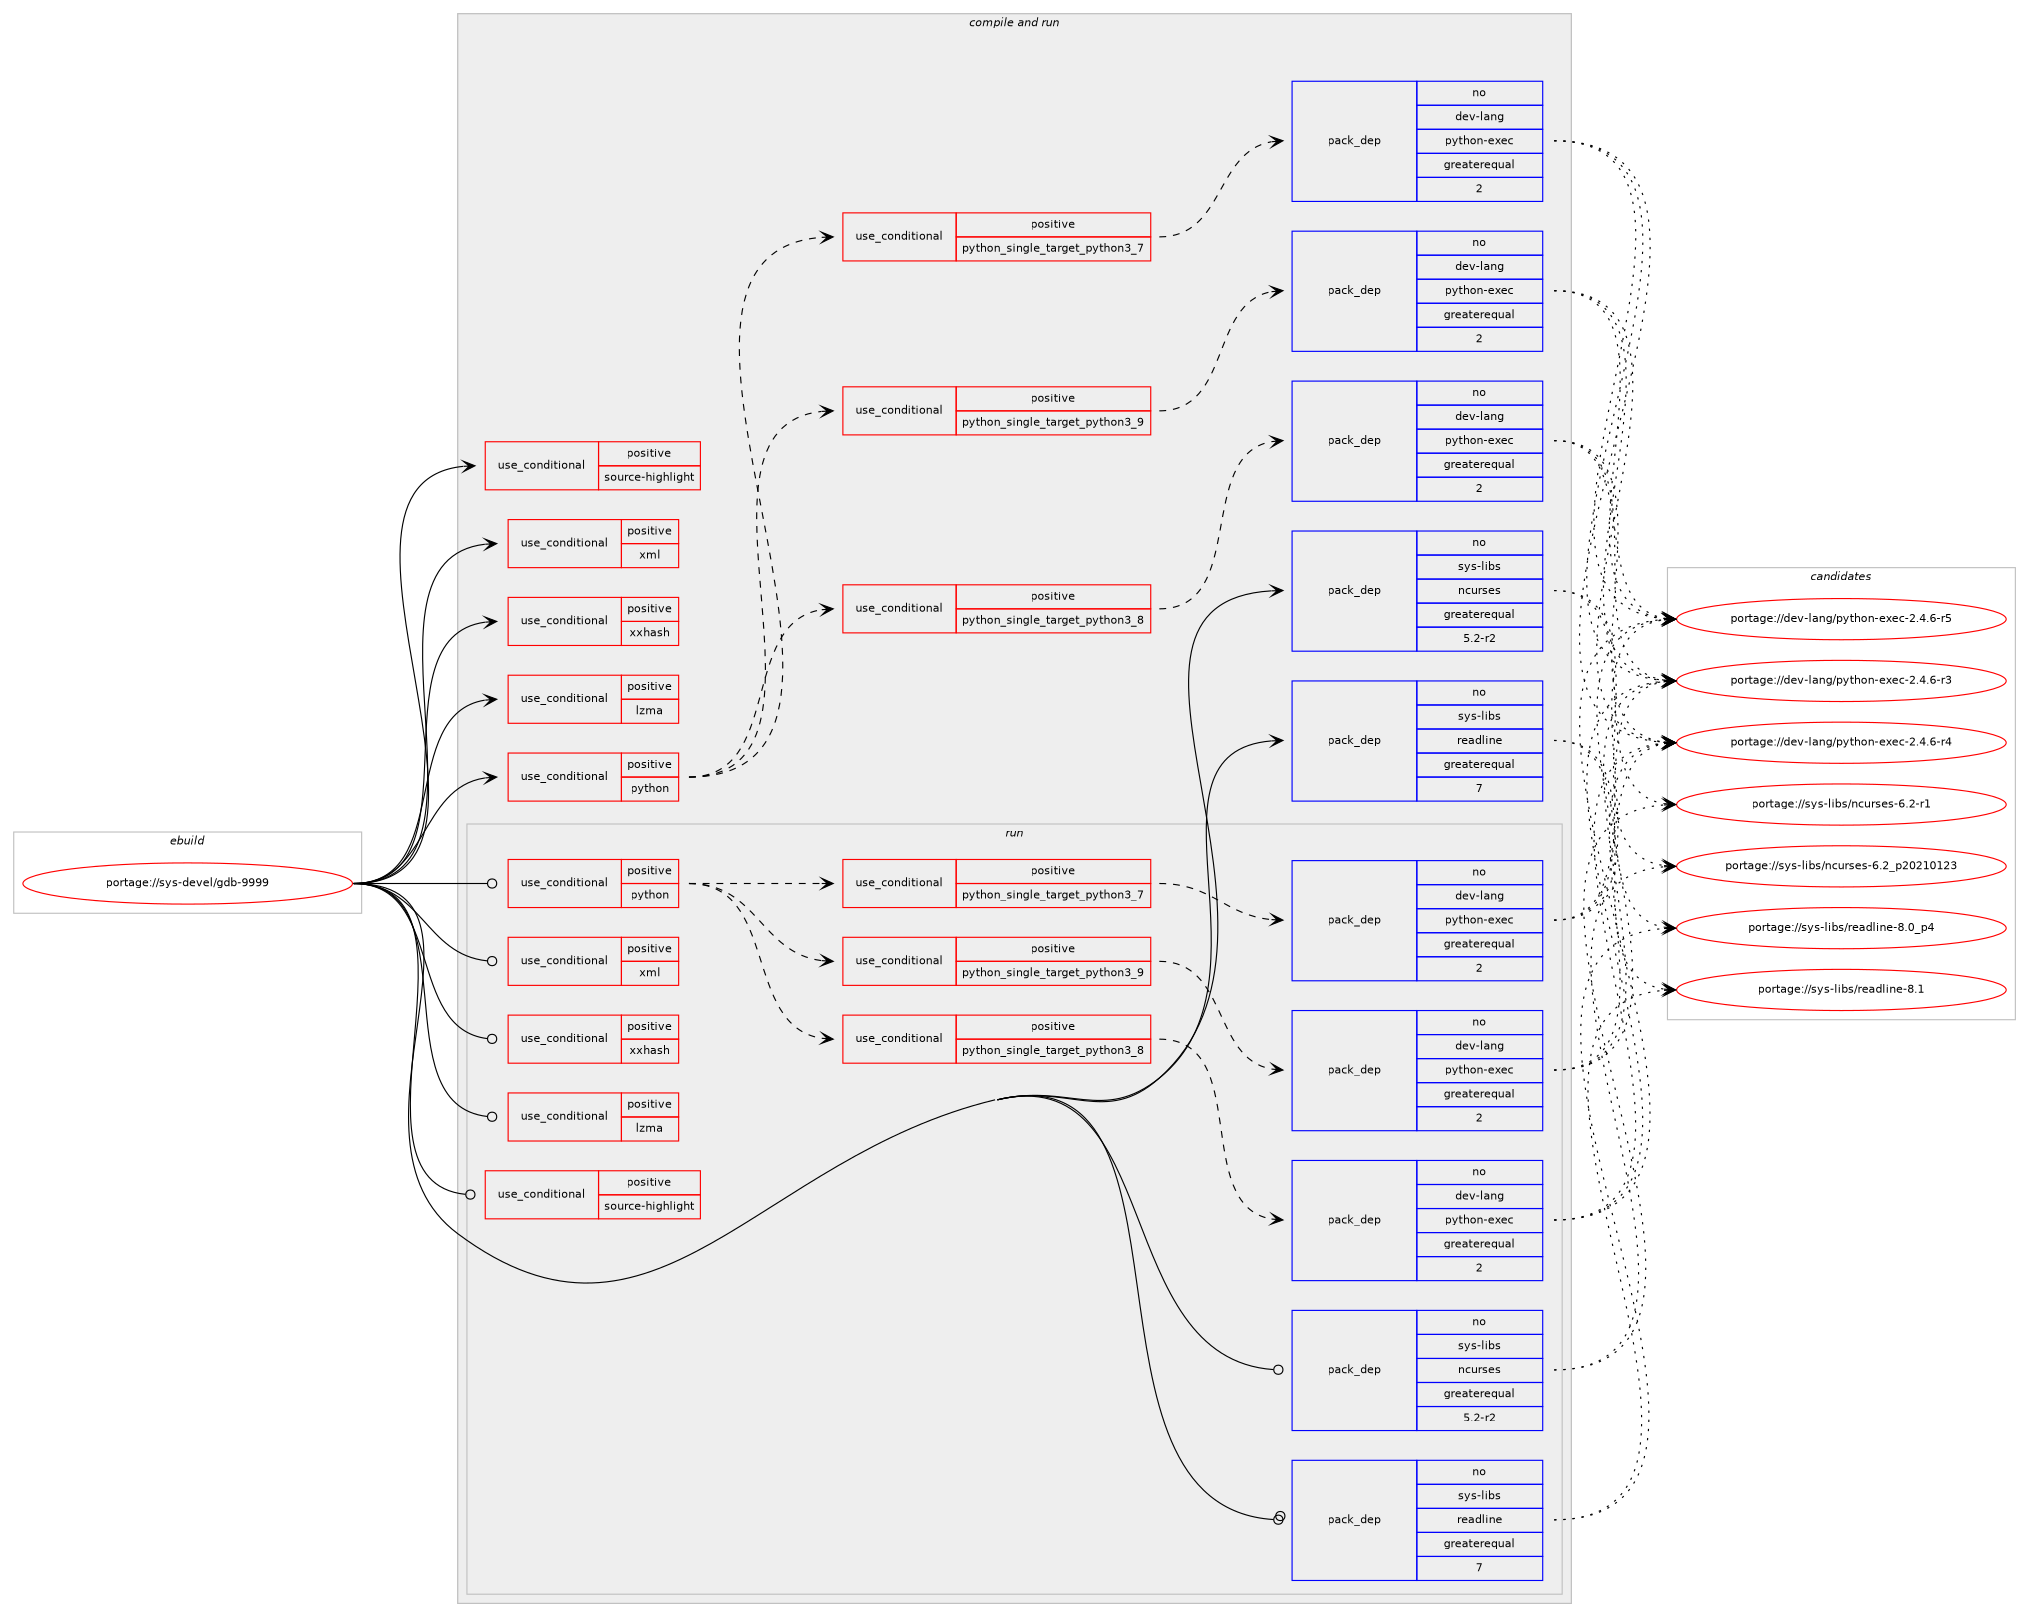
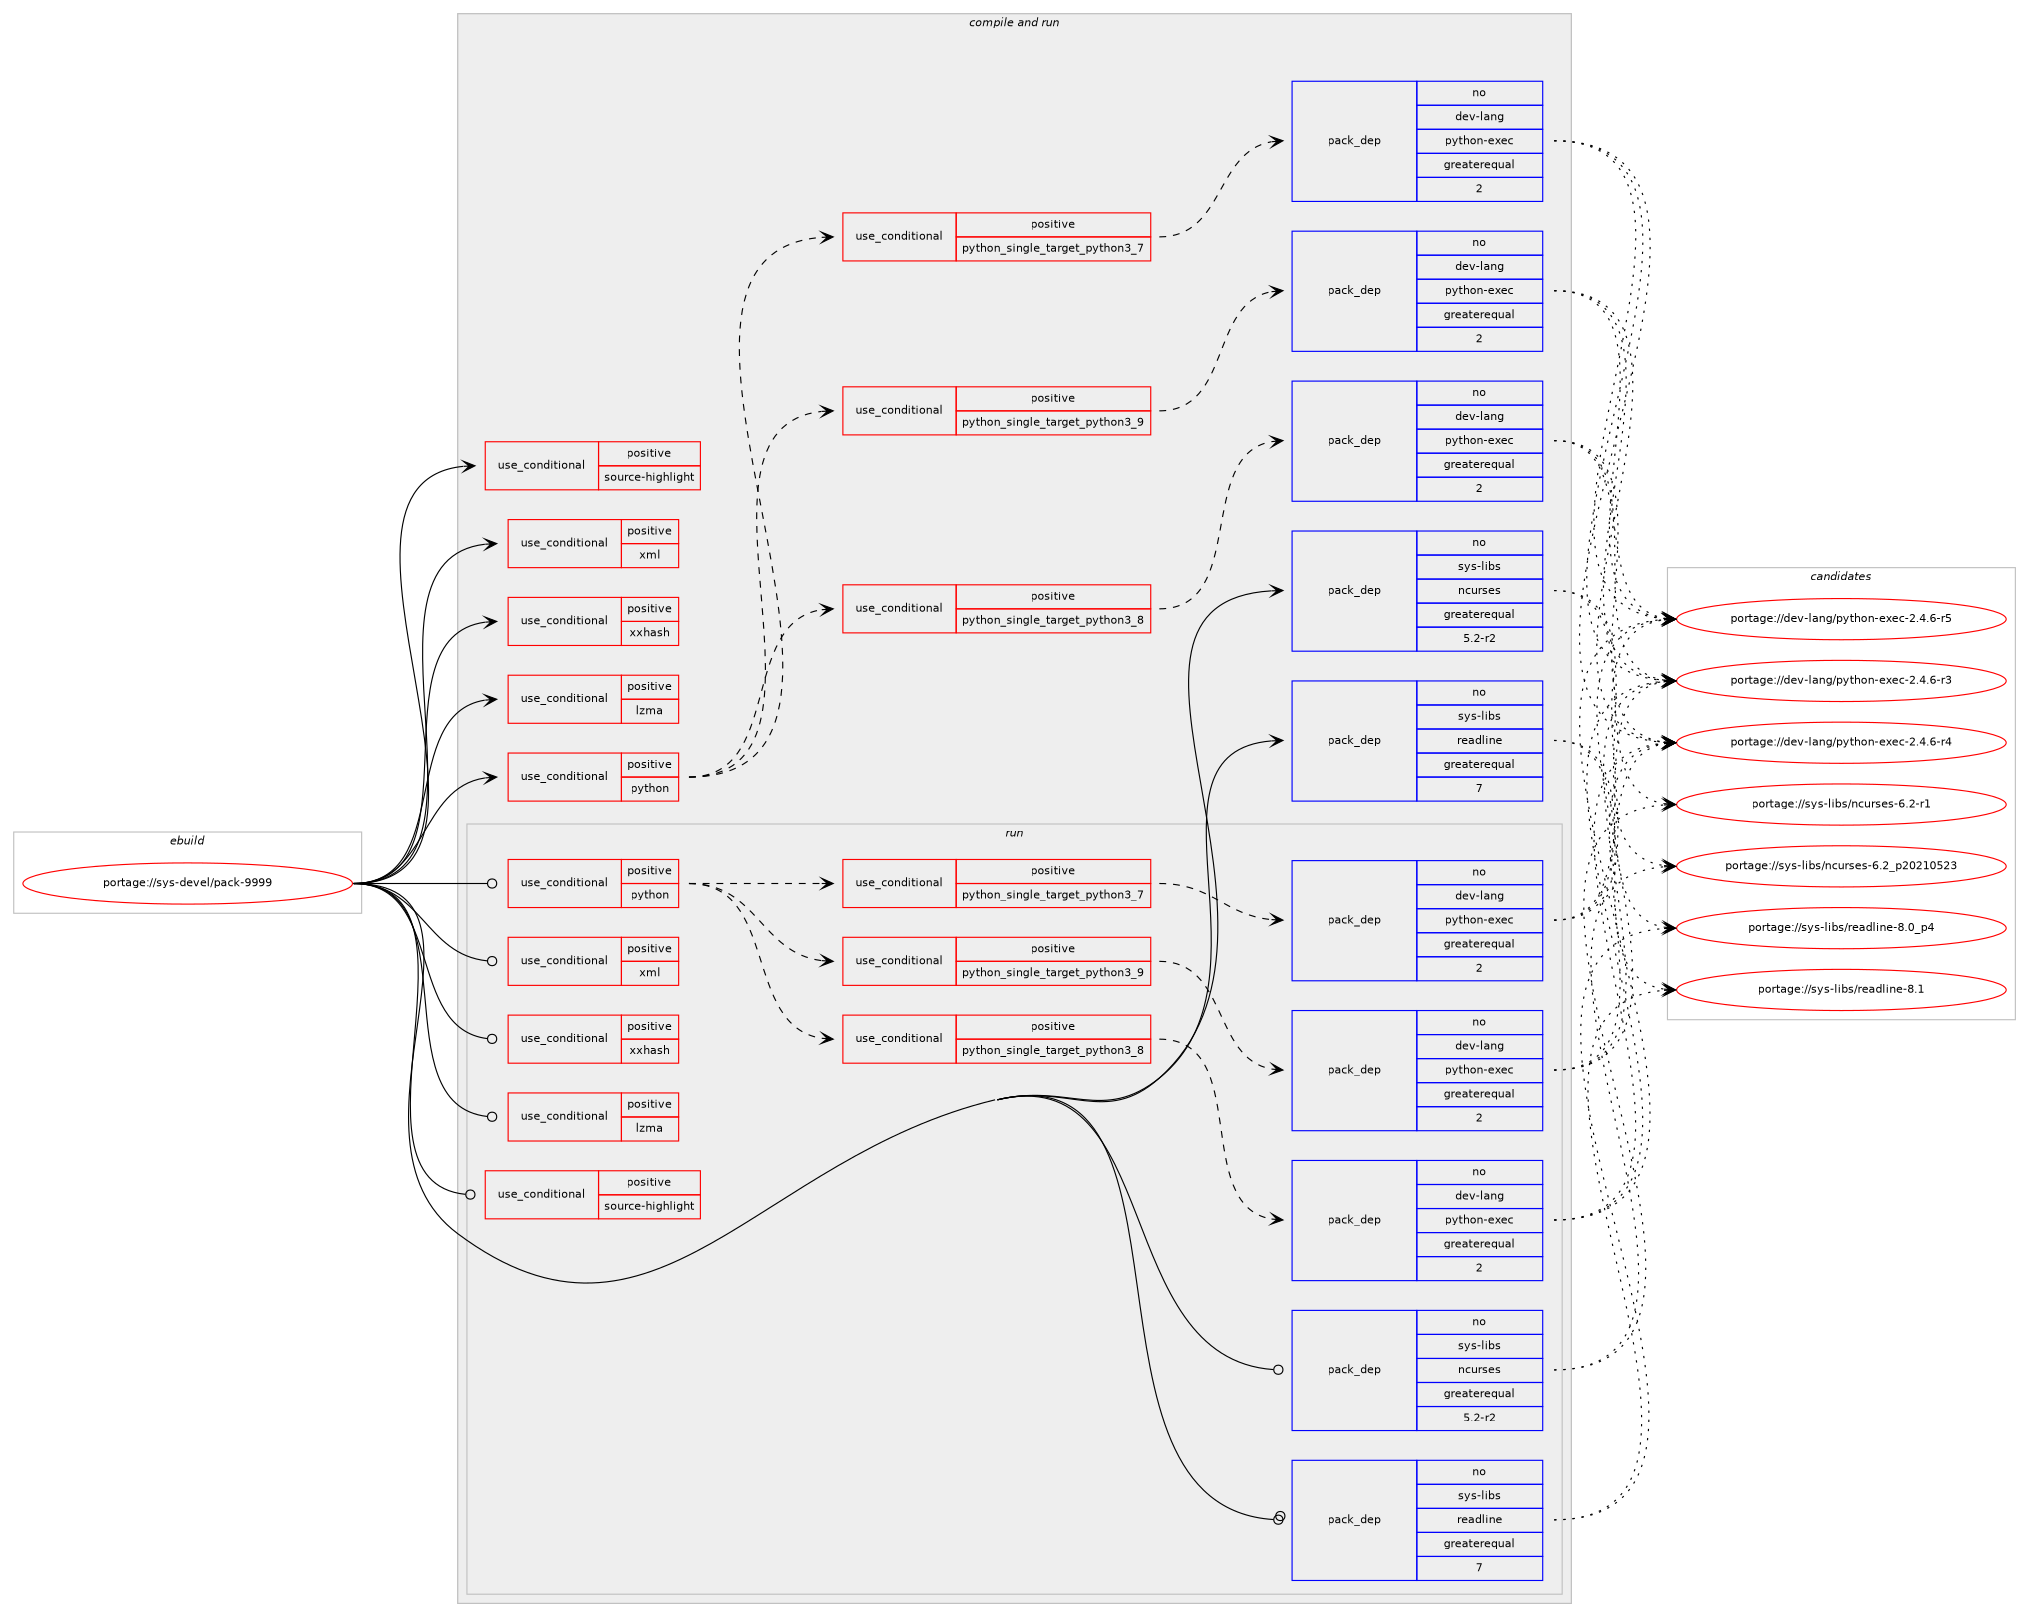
(1841, 866) -> (1841, 866)
(188, 884) -> (188, 884)
